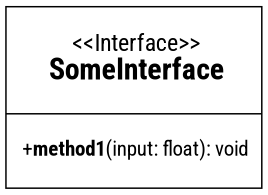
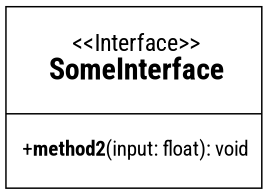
(69, 149) -> (69, 149)
